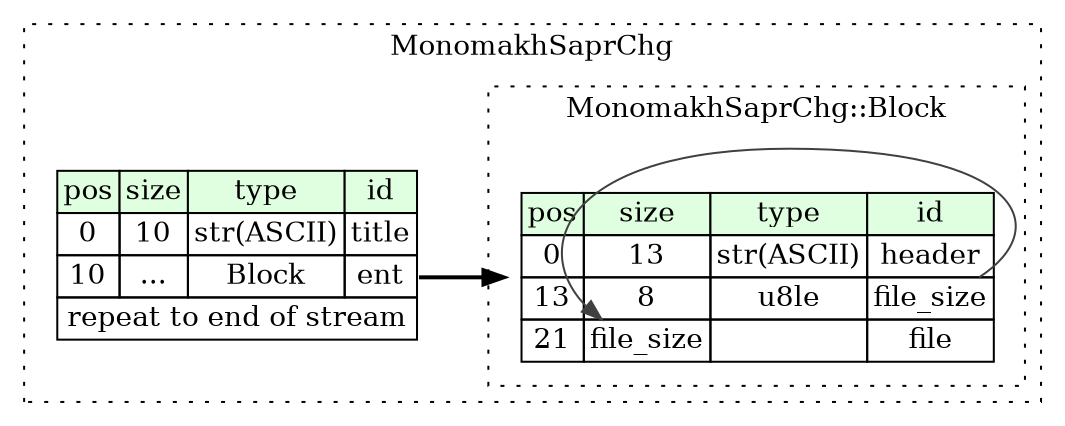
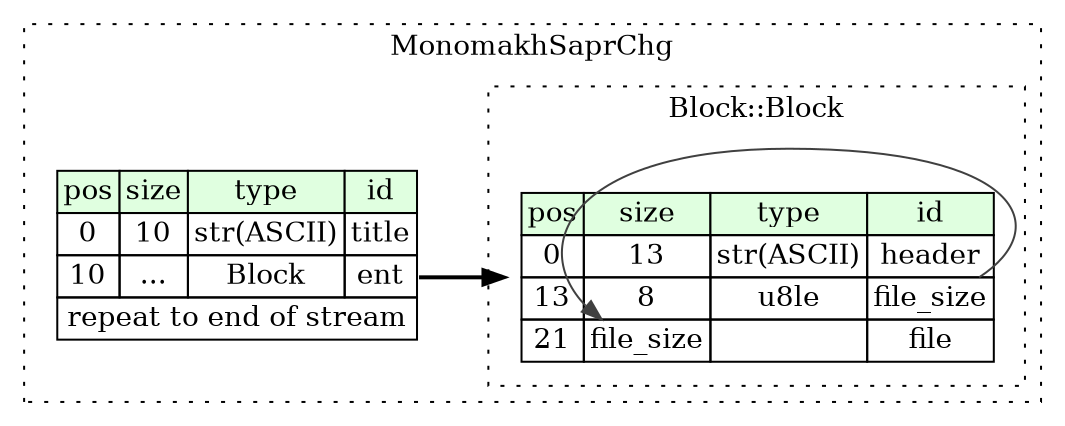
(757, 110) -> (757, 110)
